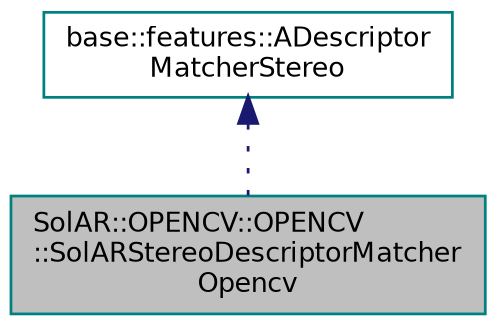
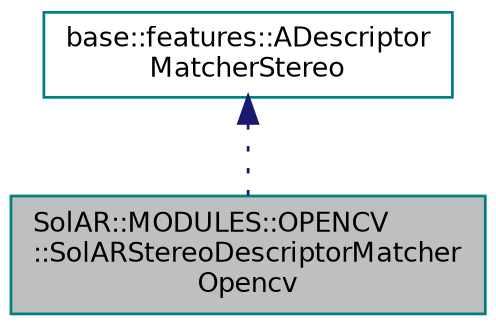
(248, 255) -> (248, 255)
